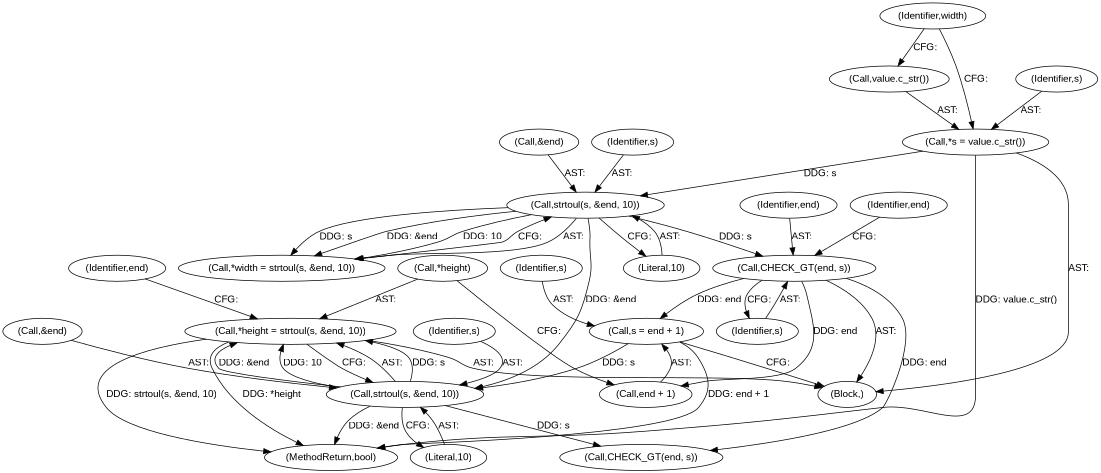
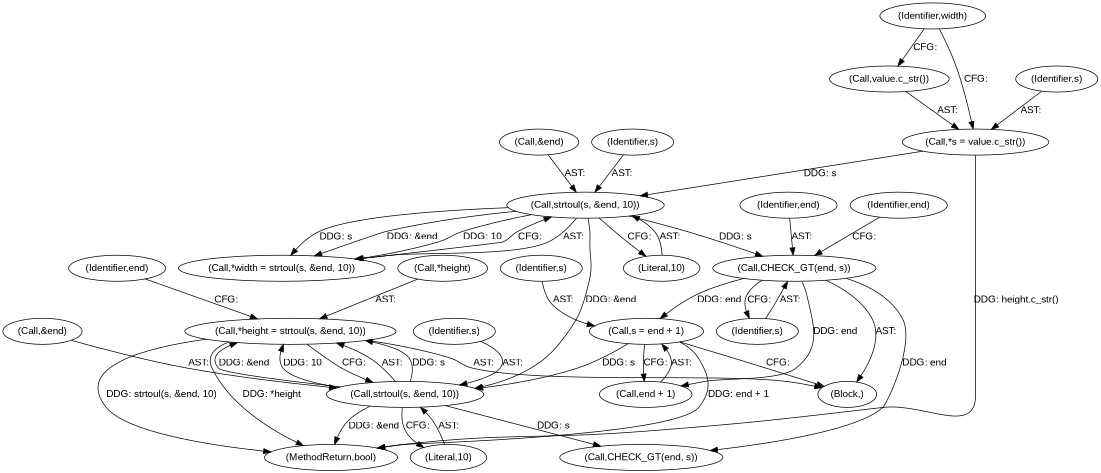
(1017, 300) -> (1017, 300)
(1068, 330) -> none
(529, 337) -> (643, 359)
